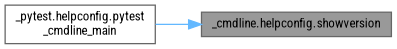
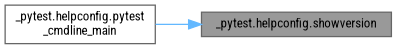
(296, 24) -> (296, 24)
